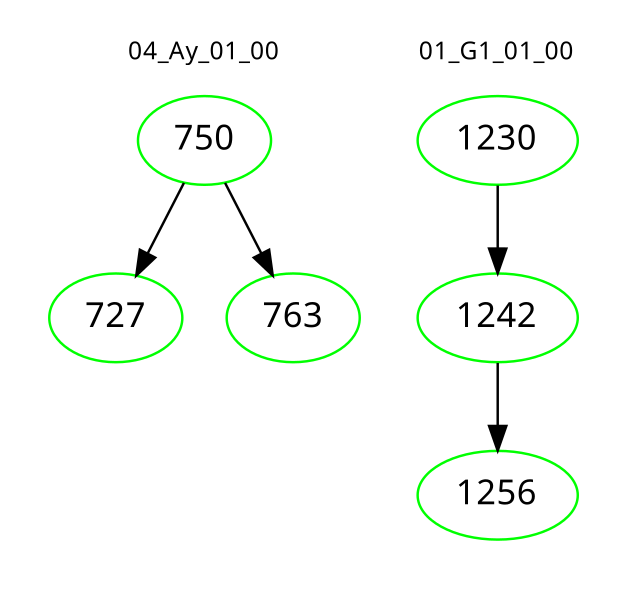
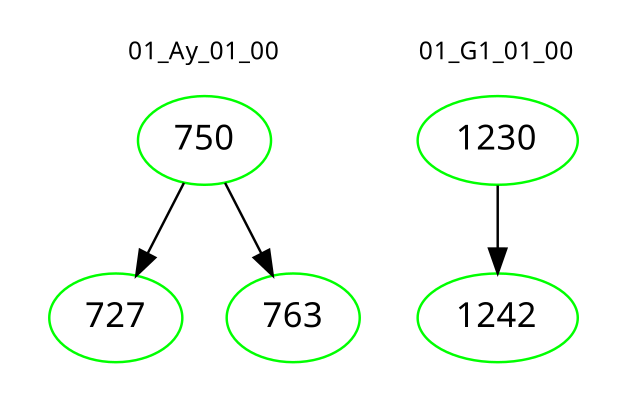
(205, 53) -> (205, 53)
(498, 495) -> none
